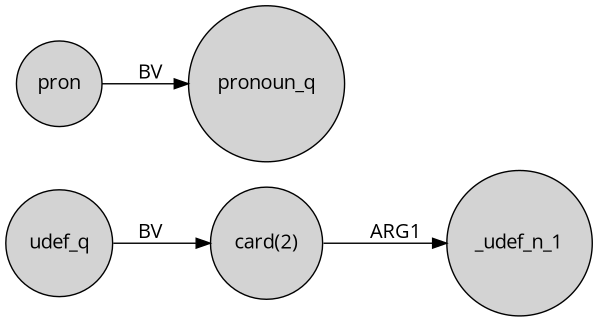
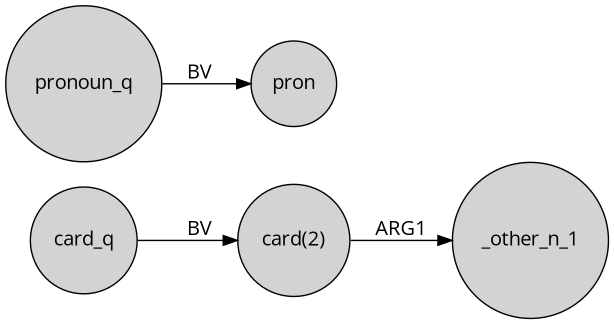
(138, 84) -> (199, 84)
(59, 243) -> (84, 240)
(520, 243) -> (530, 240)
